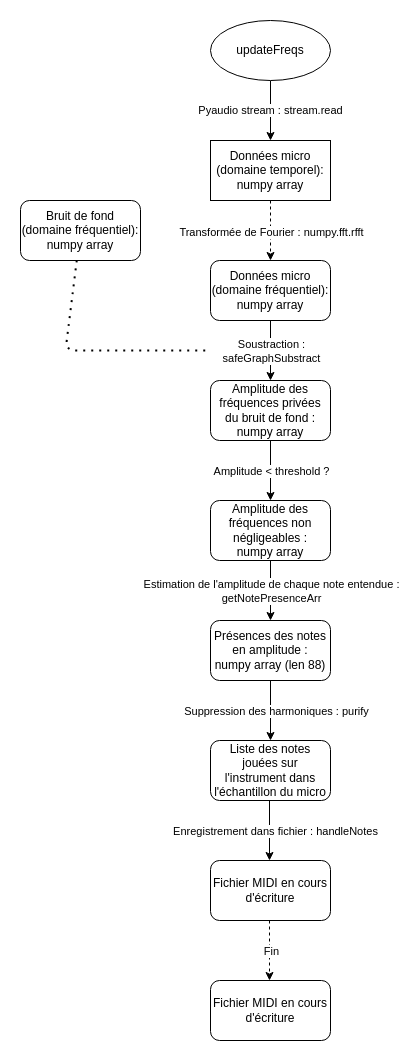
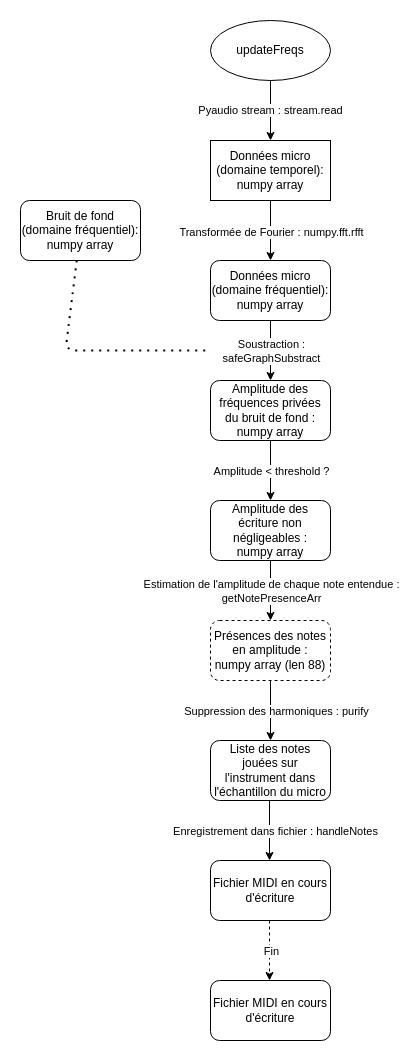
(271, 214) -> (271, 214)
(271, 531) -> (271, 531)
(271, 651) -> (271, 651)
